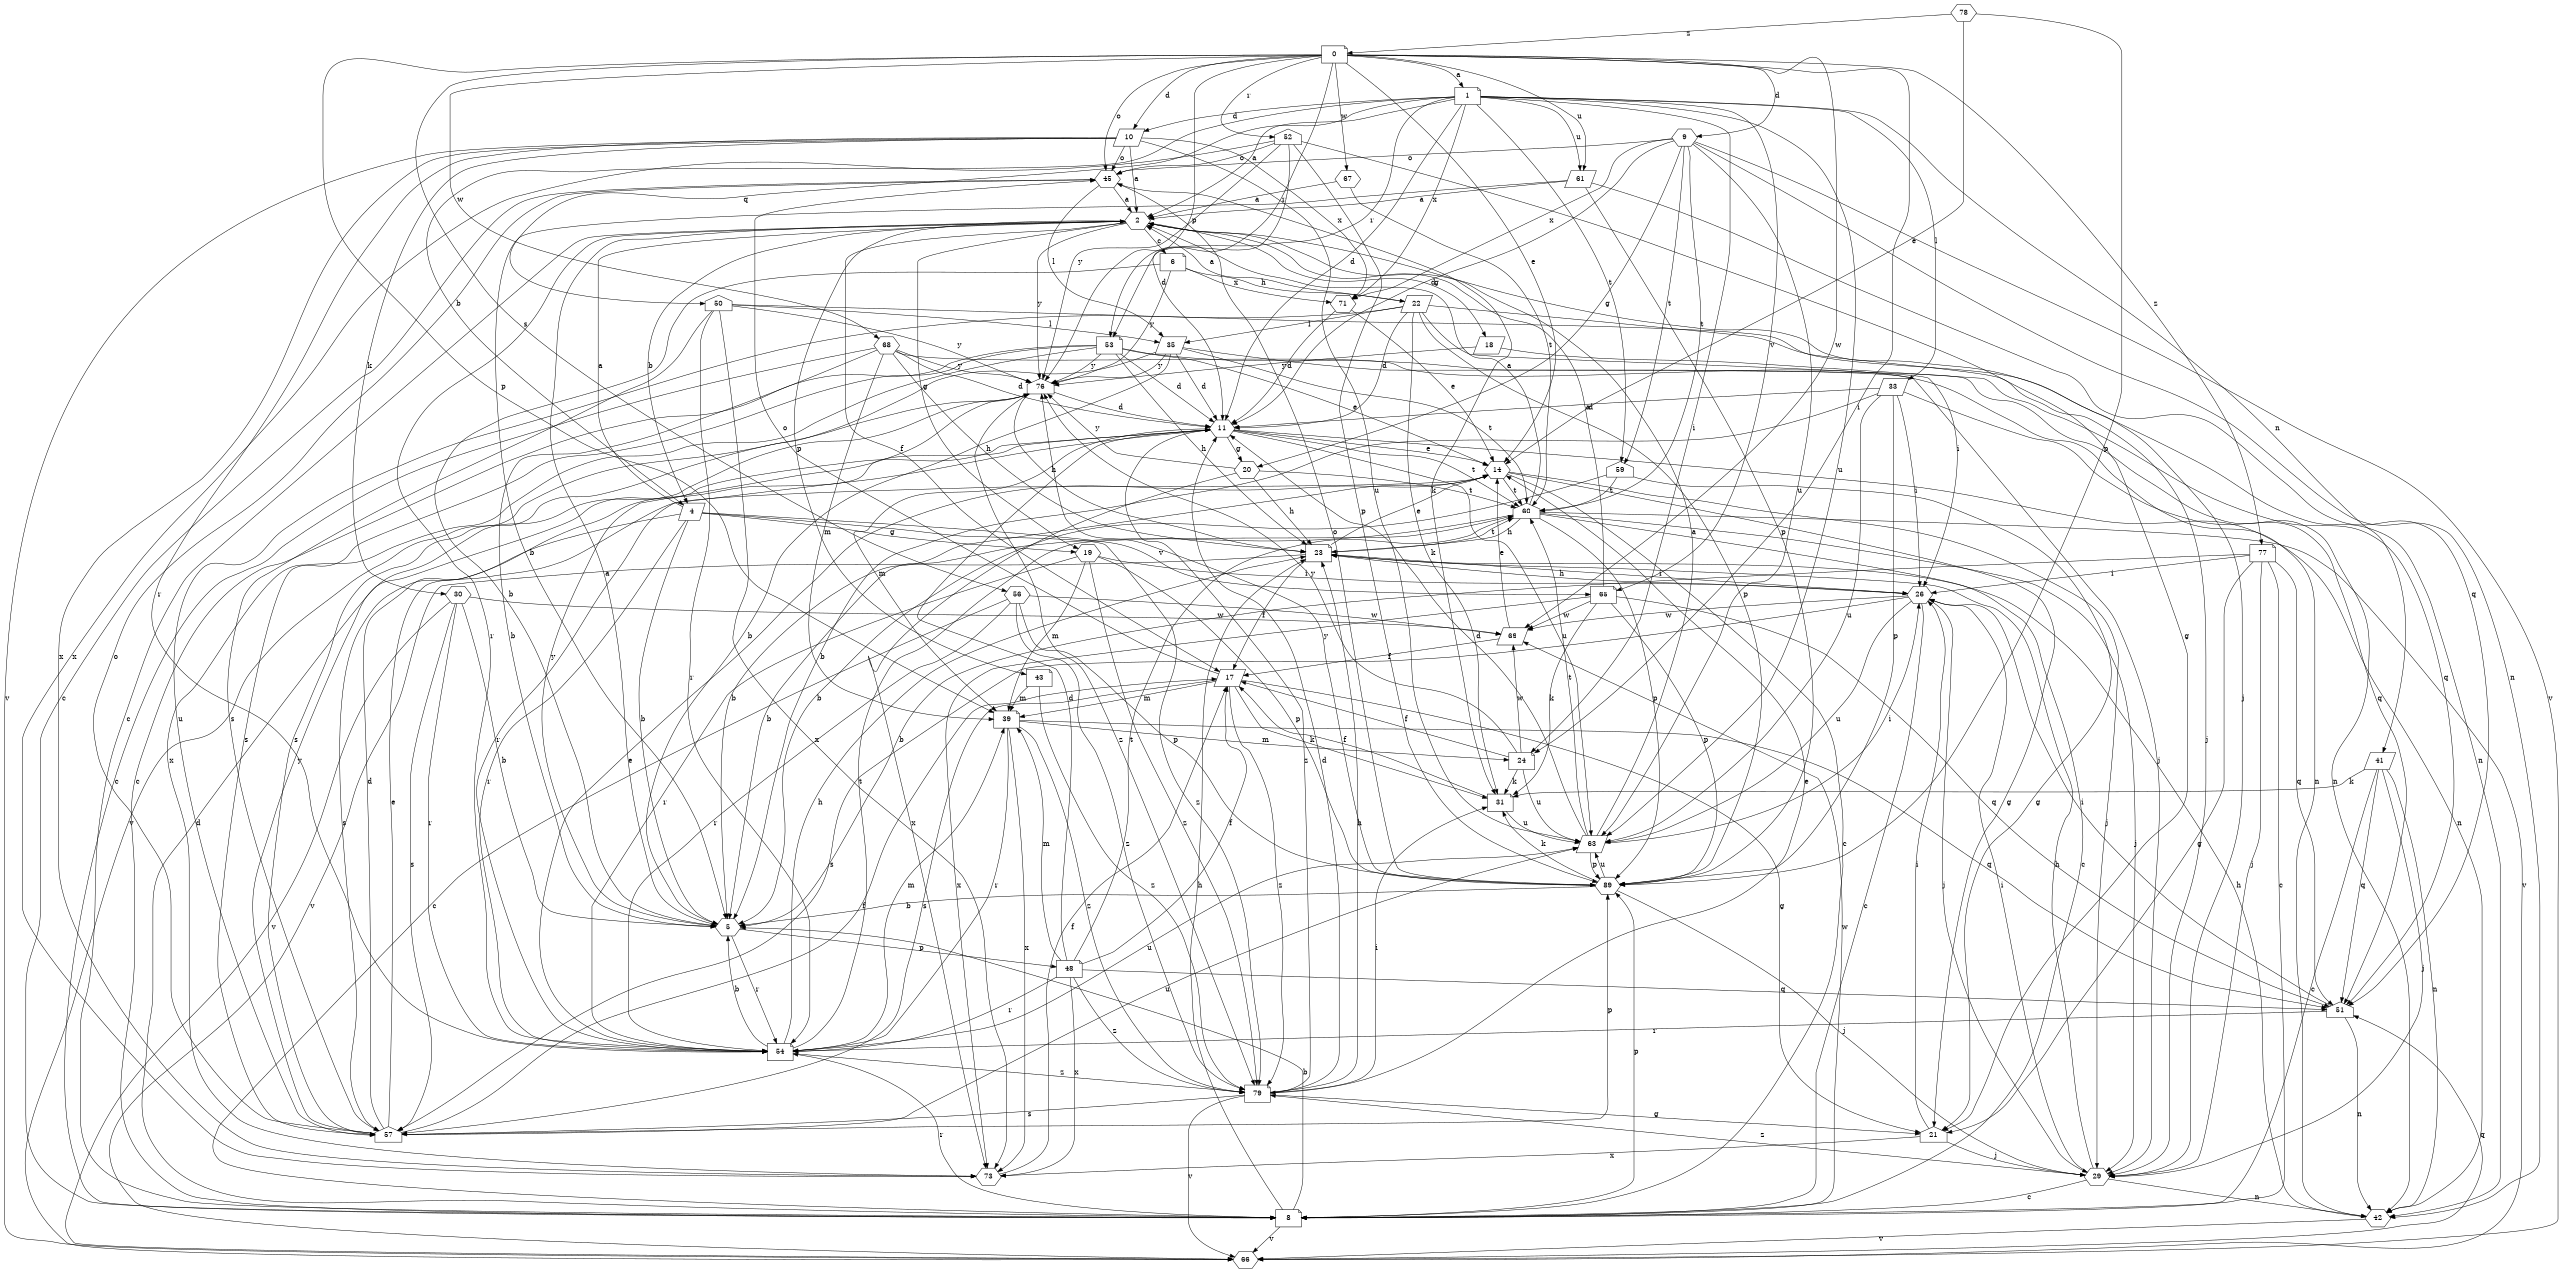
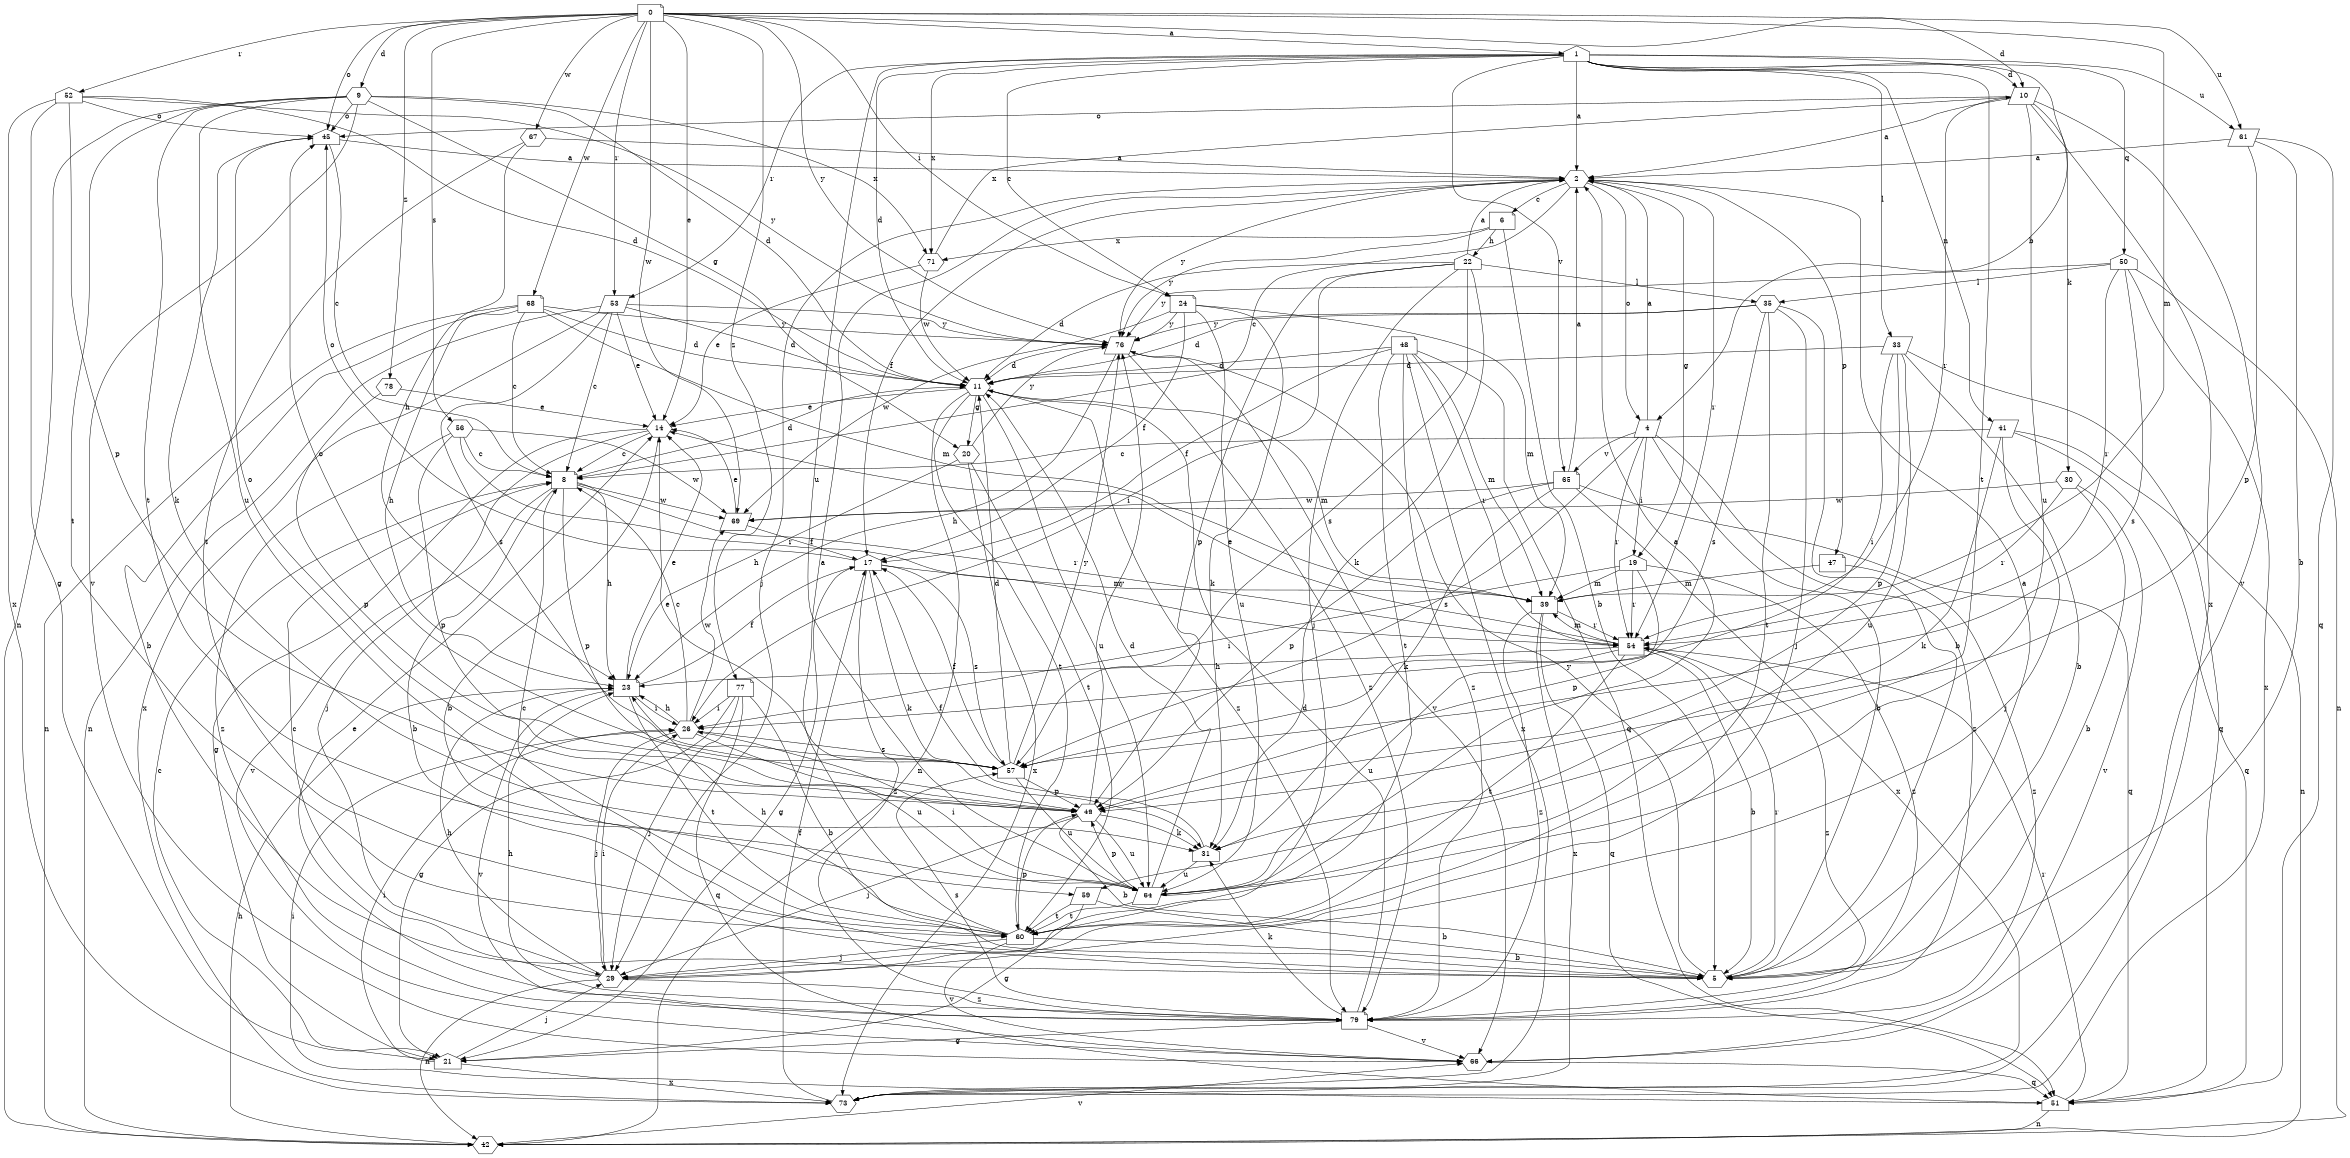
(1652, 34) -> (405, 90)
(1468, 96) -> (1577, 54)
(1107, 179) -> (326, 138)
(1282, 184) -> (1448, 133)
(1194, 221) -> (823, 179)
(1059, 279) -> none
(1417, 304) -> (1468, 262)
(887, 345) -> (531, 304)
(1109, 345) -> (614, 304)
(1171, 345) -> (1768, 304)
(1489, 345) -> none
(651, 366) -> (1628, 304)
(1290, 366) -> (927, 325)
(504, 387) -> (2167, 304)
(1041, 387) -> (1120, 345)
(1694, 429) -> (1009, 179)
(1203, 454) -> (391, 441)
(1620, 470) -> (1086, 896)
(1511, 490) -> none
(892, 532) -> (1641, 501)
(1088, 553) -> (1633, 563)
(611, 579) -> none
(1039, 678) -> (1832, 563)
(1230, 678) -> (868, 563)
(181, 720) -> (1330, 522)
(1262, 744) -> (1474, 350)
(1500, 803) -> (1206, 854)
(1592, 844) -> (1148, 896)
(410, 868) -> none
(1608, 886) -> (1088, 813)
(896, 948) -> none
(1377, 948) -> (1270, 937)
(2230, 1201) -> (162, 738)
